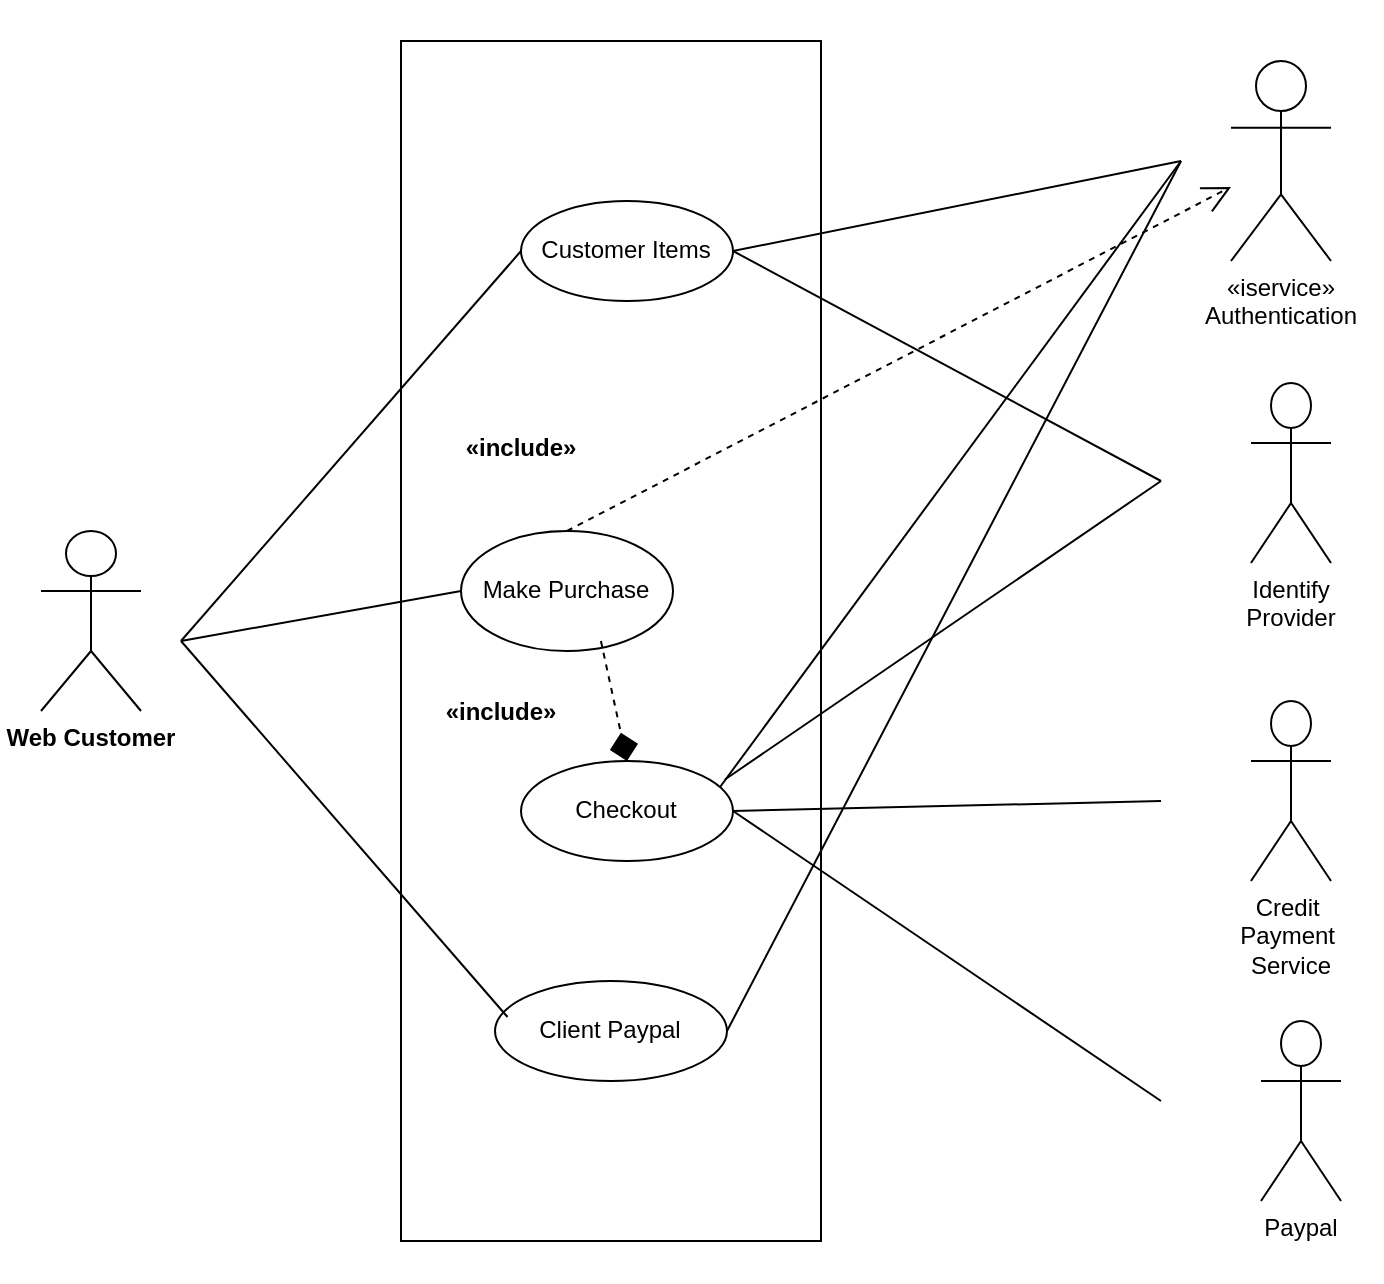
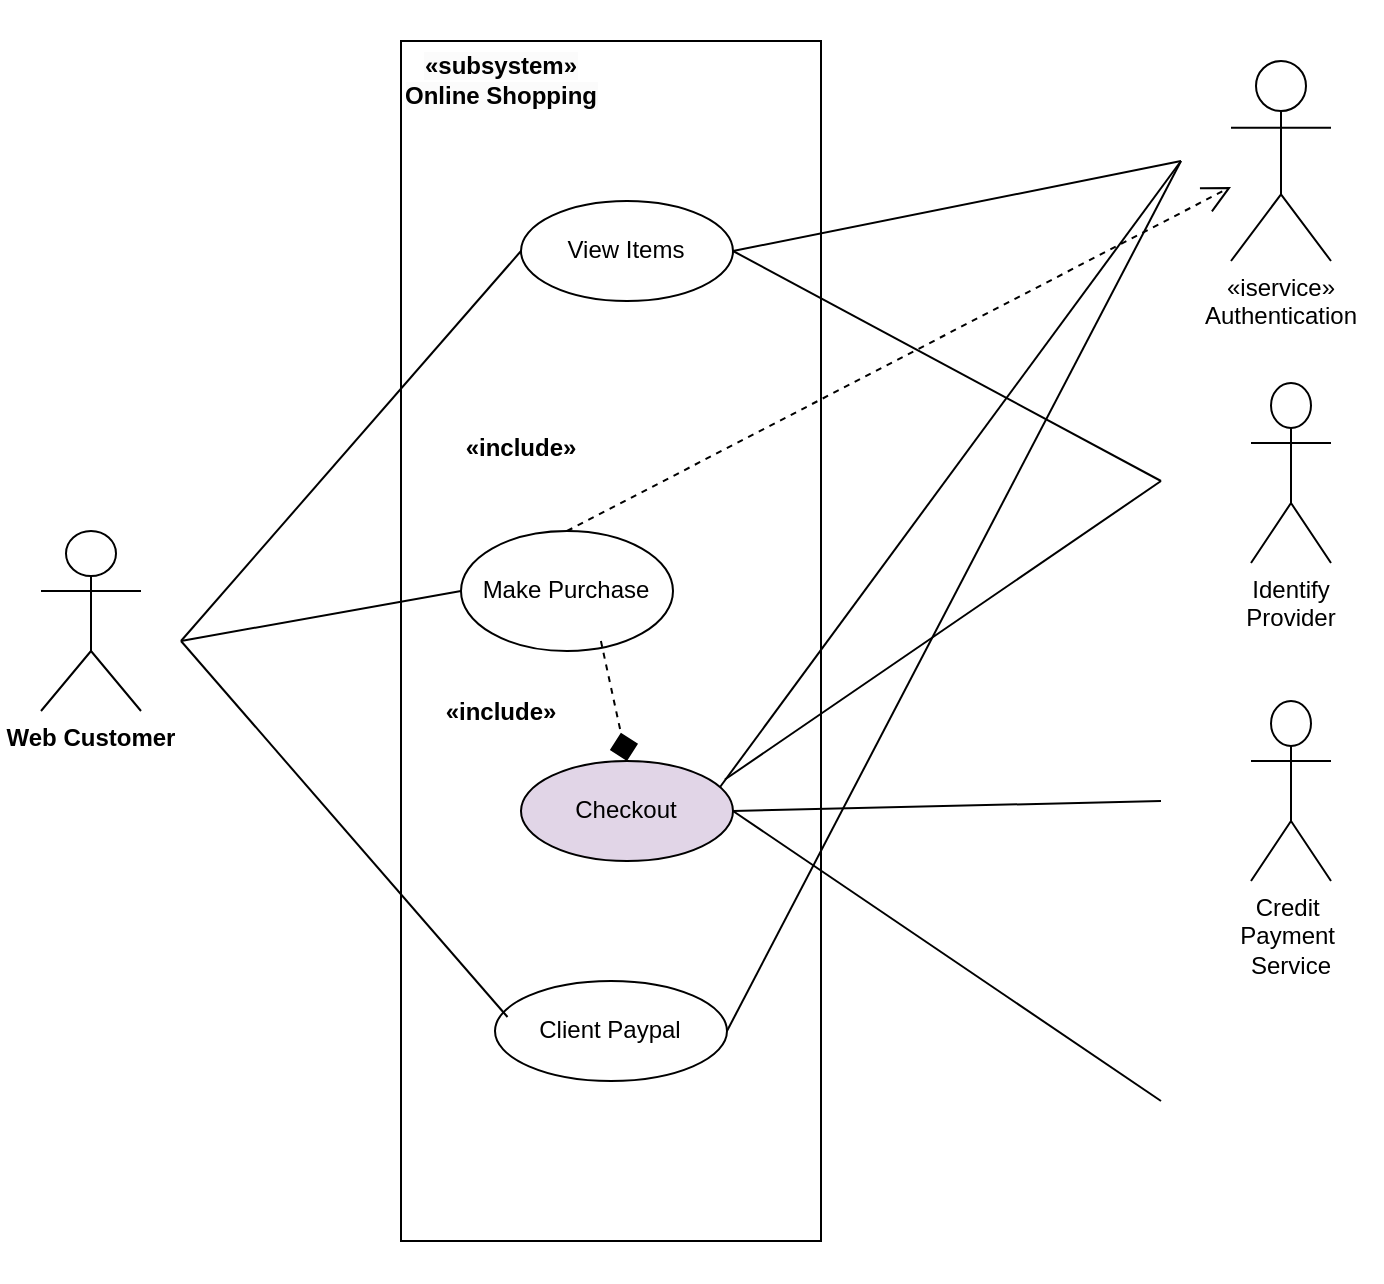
none -> (501, 81)
(627, 251) -> (627, 251)
(627, 811) -> (627, 811)
(1301, 1111) -> none
